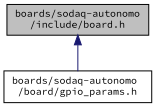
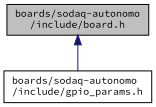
(78, 87) -> (78, 87)
